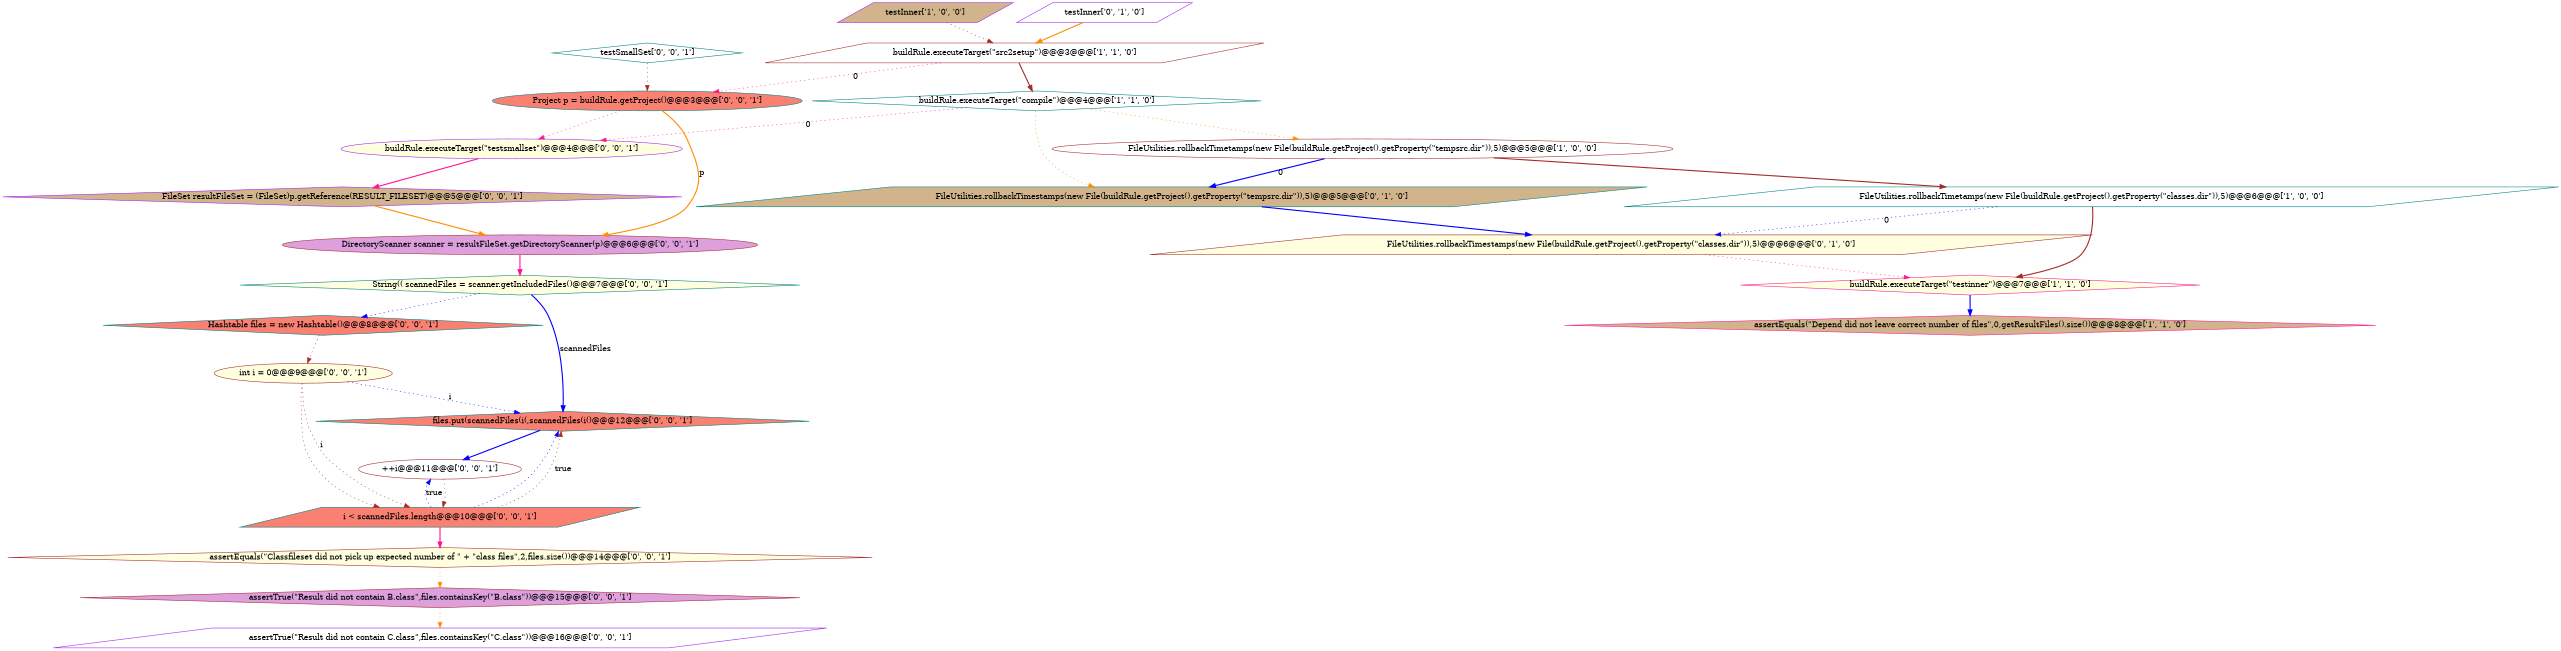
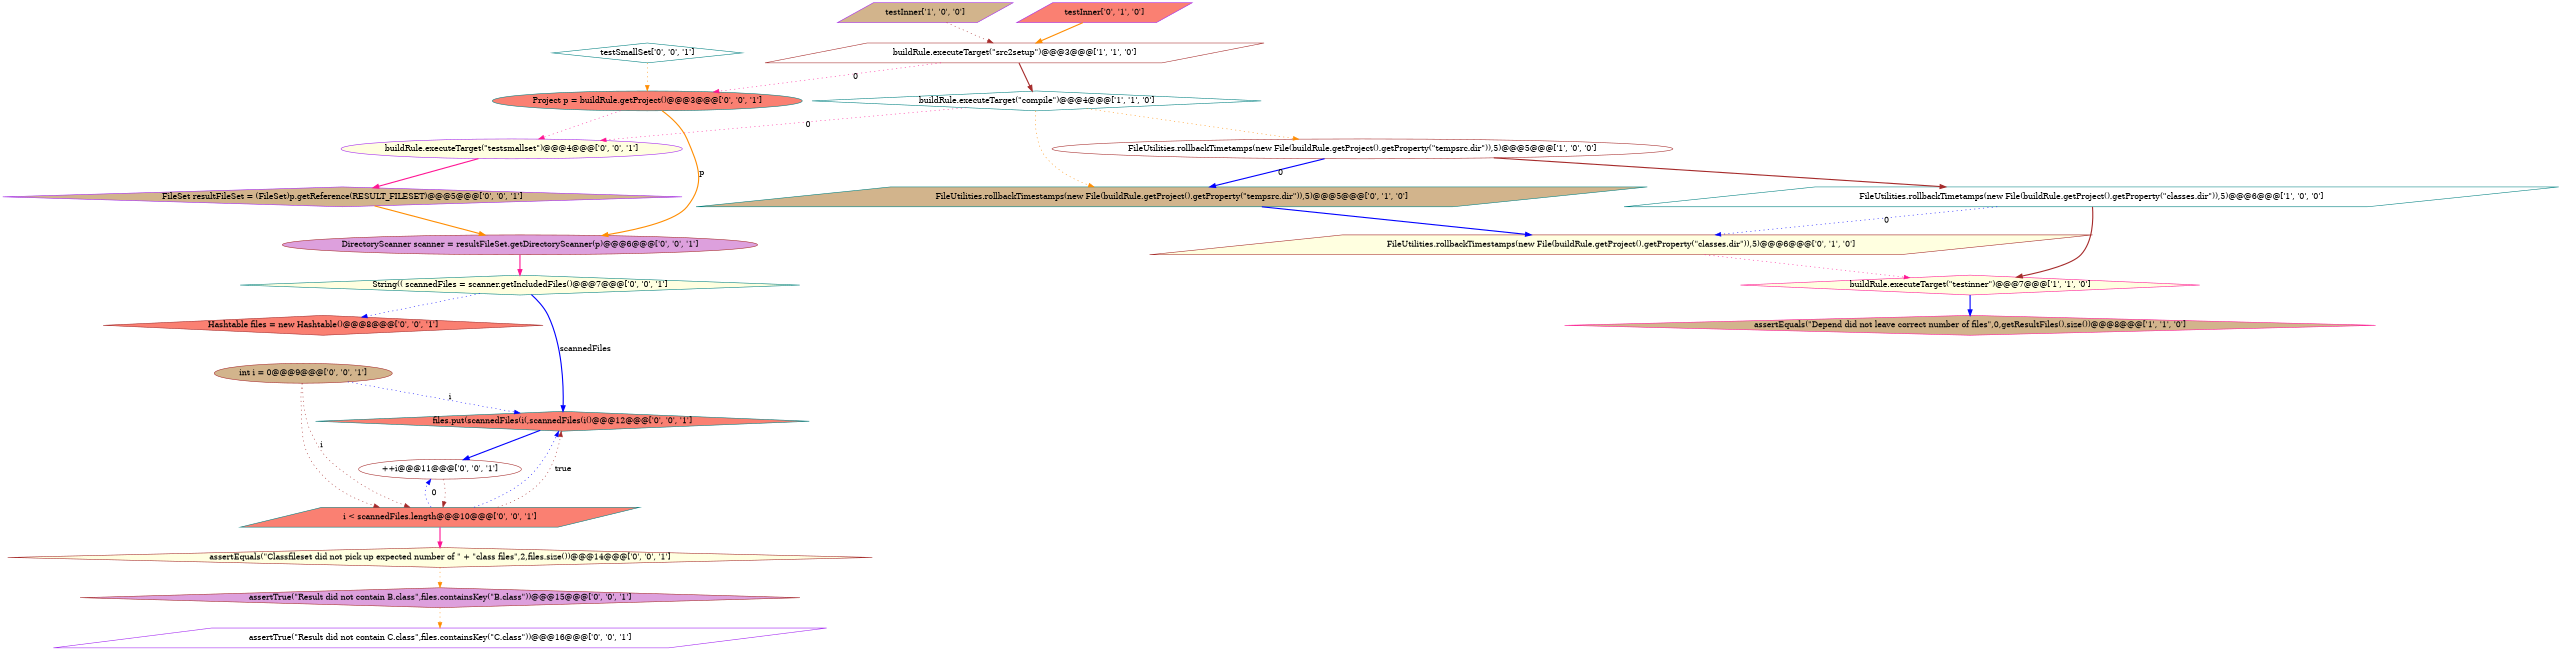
(1104, 13) -> (1104, 13)
(647, 74) -> (647, 74)
(323, 325) -> (323, 325)
(314, 347) -> none
(303, 373) -> (303, 373)
(434, 493) -> (434, 493)
